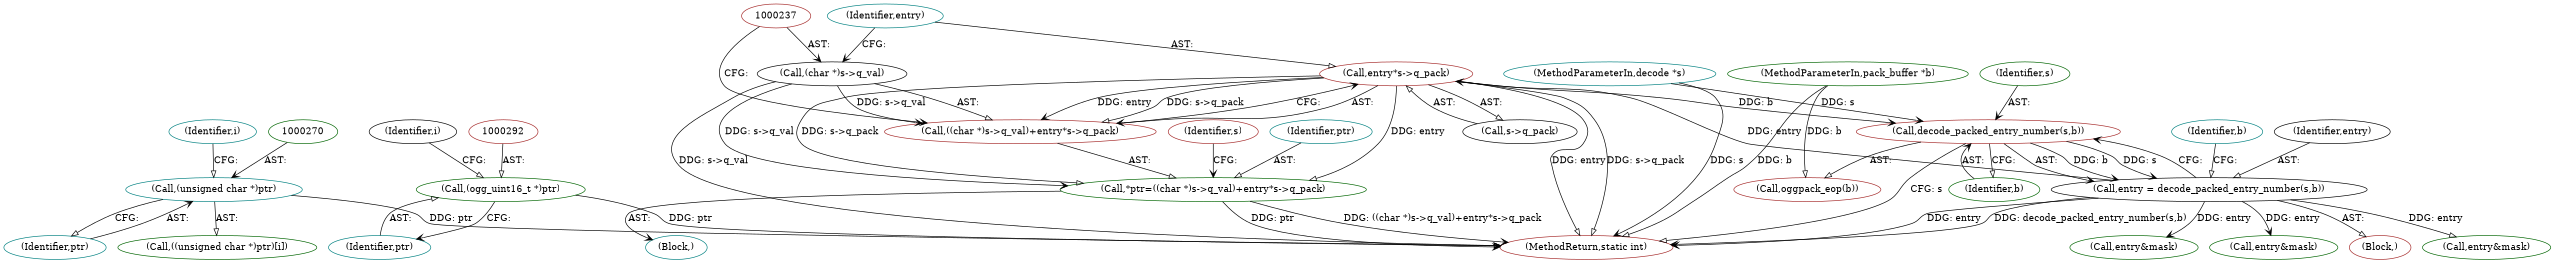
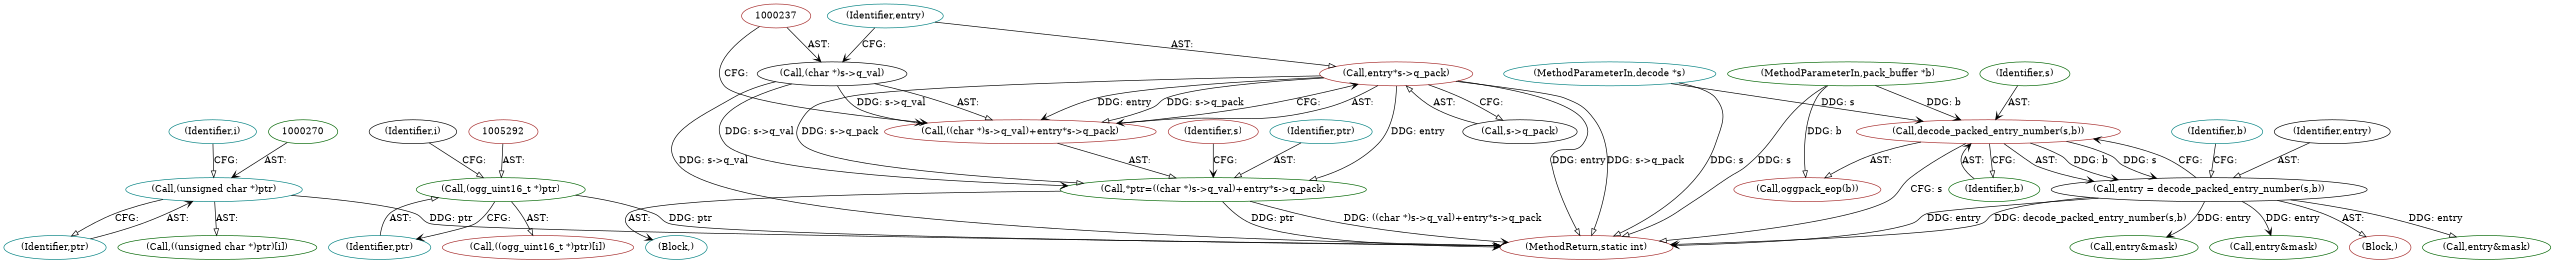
(1672, 99) -> (1915, 101)
(1493, 103) -> (1493, 103)
(503, 132) -> (503, 132)
(1783, 148) -> none
(1775, 161) -> (1775, 161)
(1706, 164) -> (1706, 164)
none -> (538, 247)
